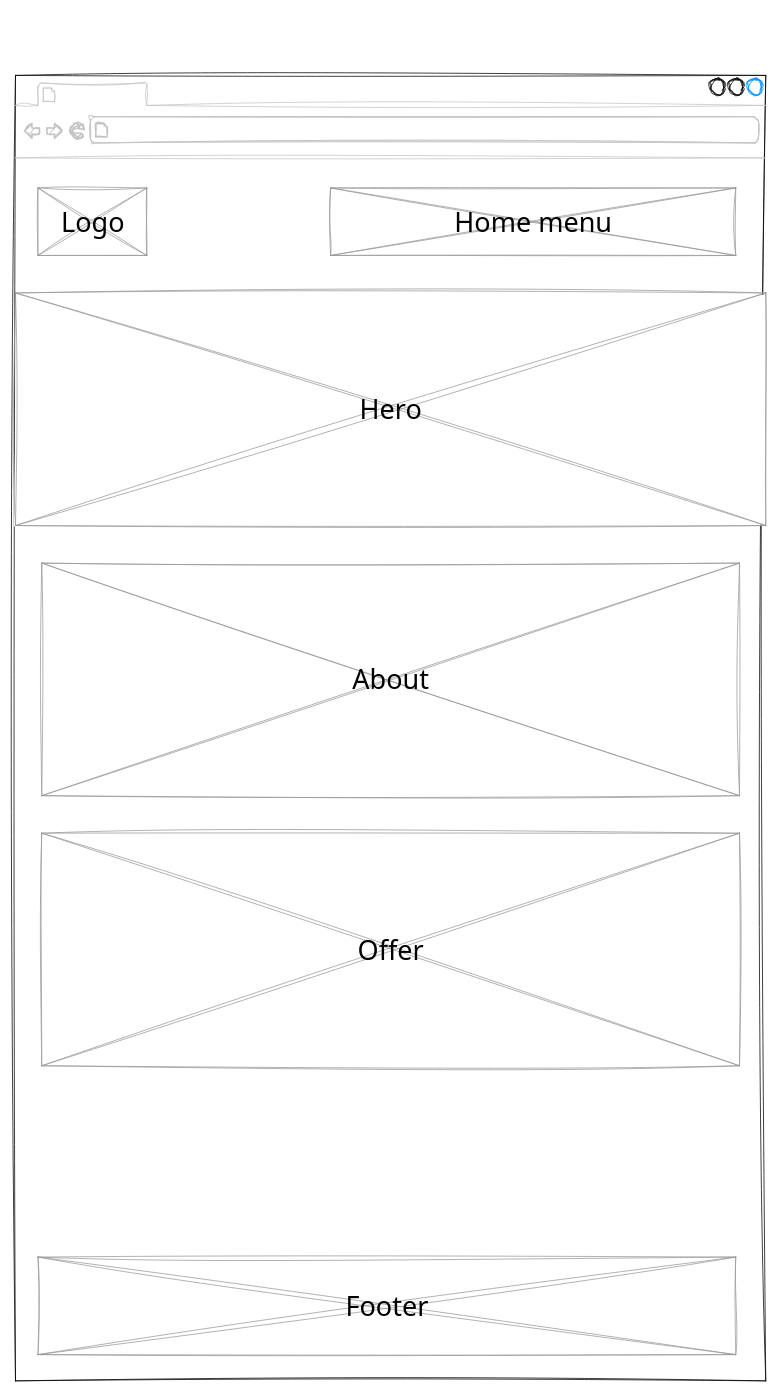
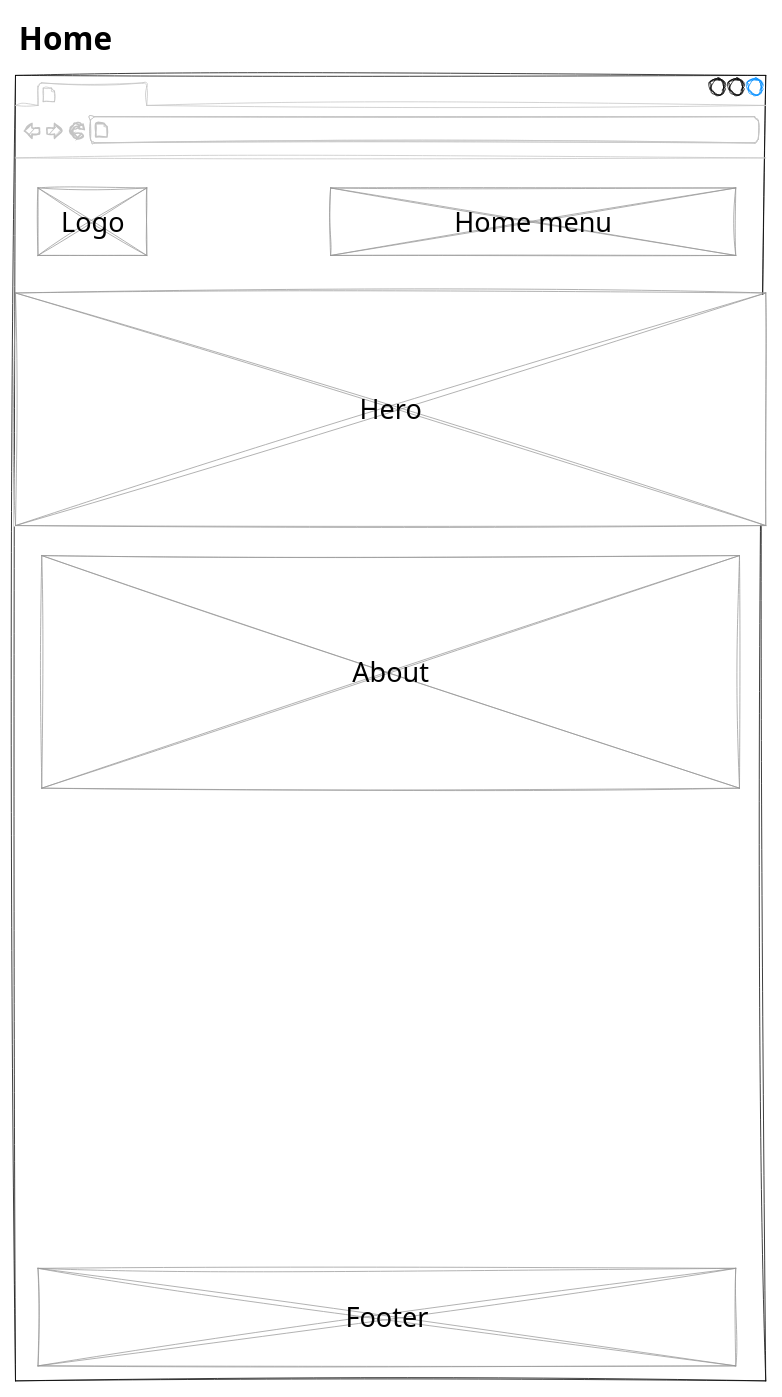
none -> (280, 38)
(390, 679) -> (390, 672)
(390, 949) -> none
(387, 1305) -> (387, 1317)
